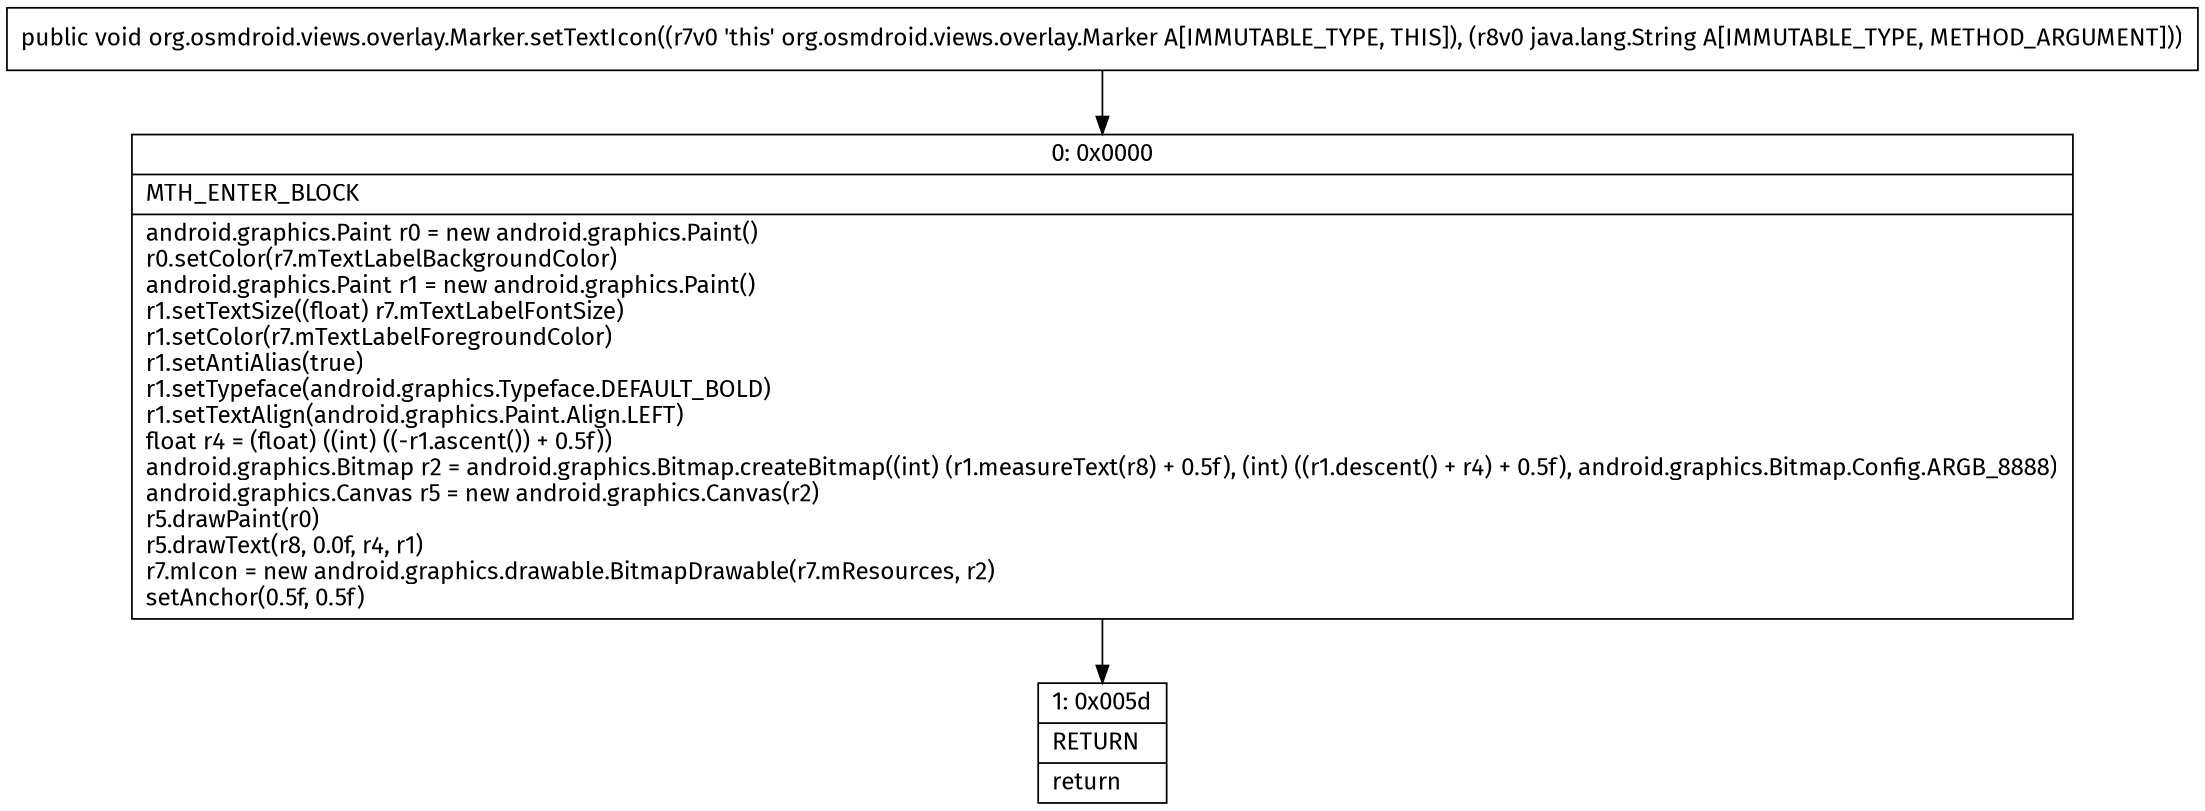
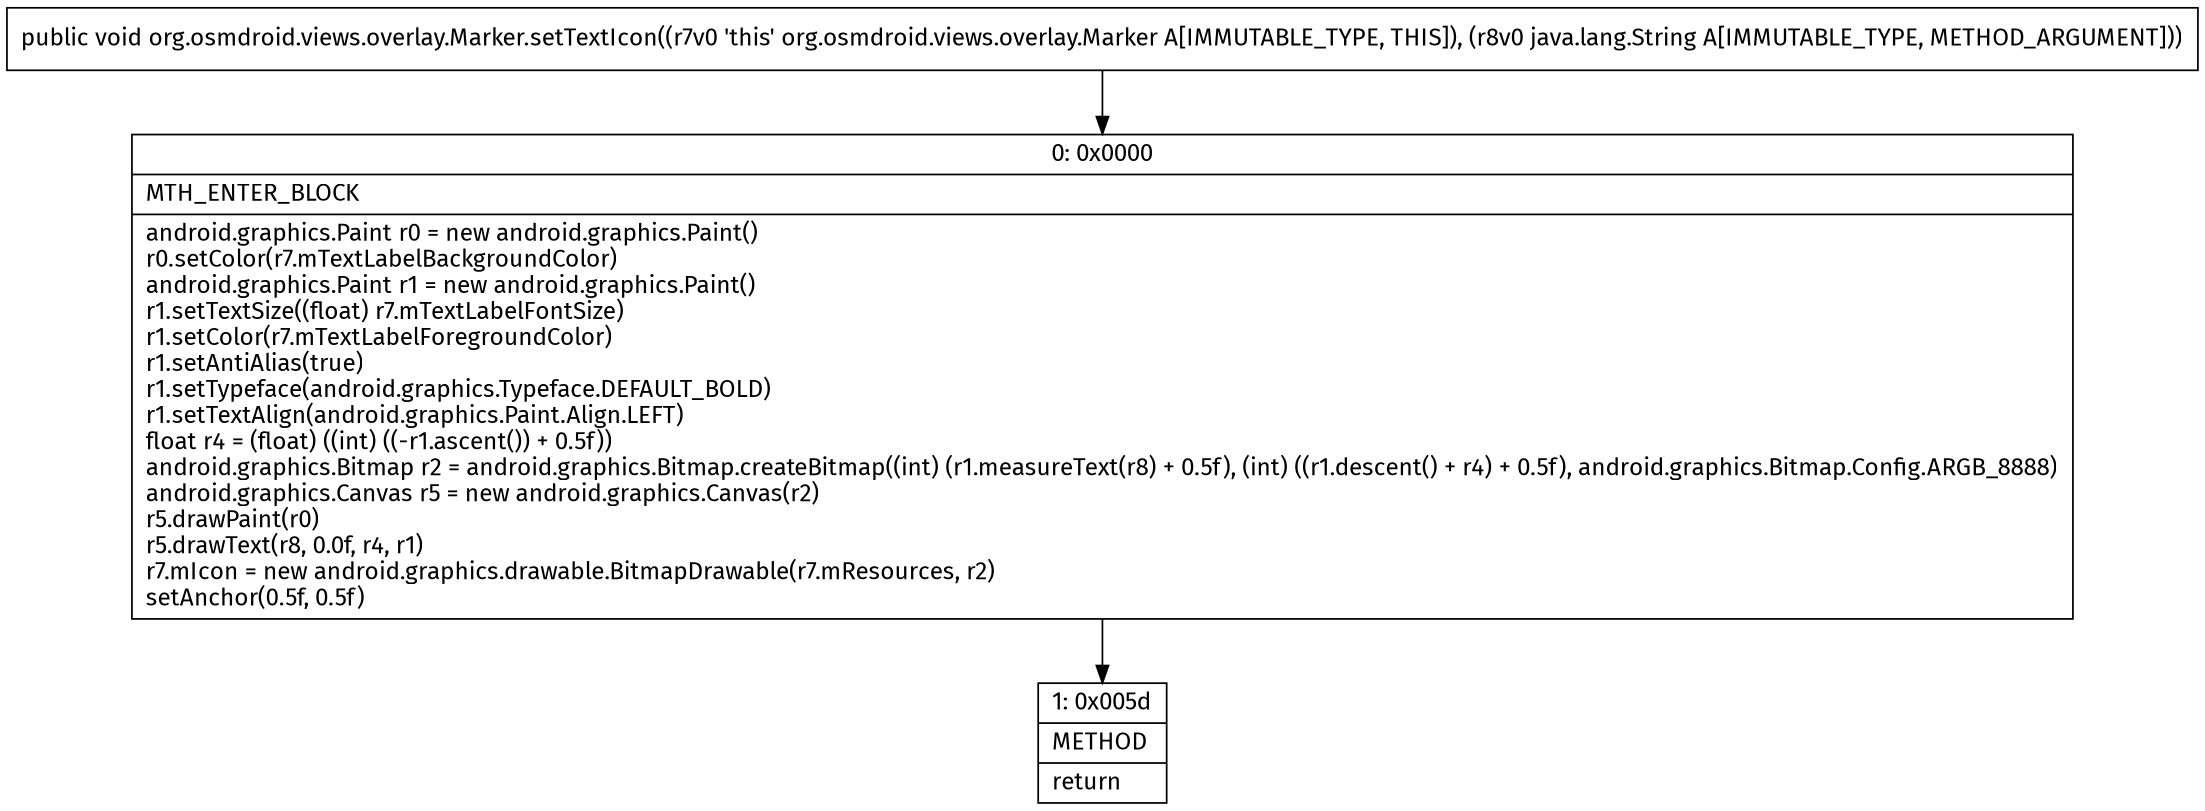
(1096, 742) -> (1100, 742)
